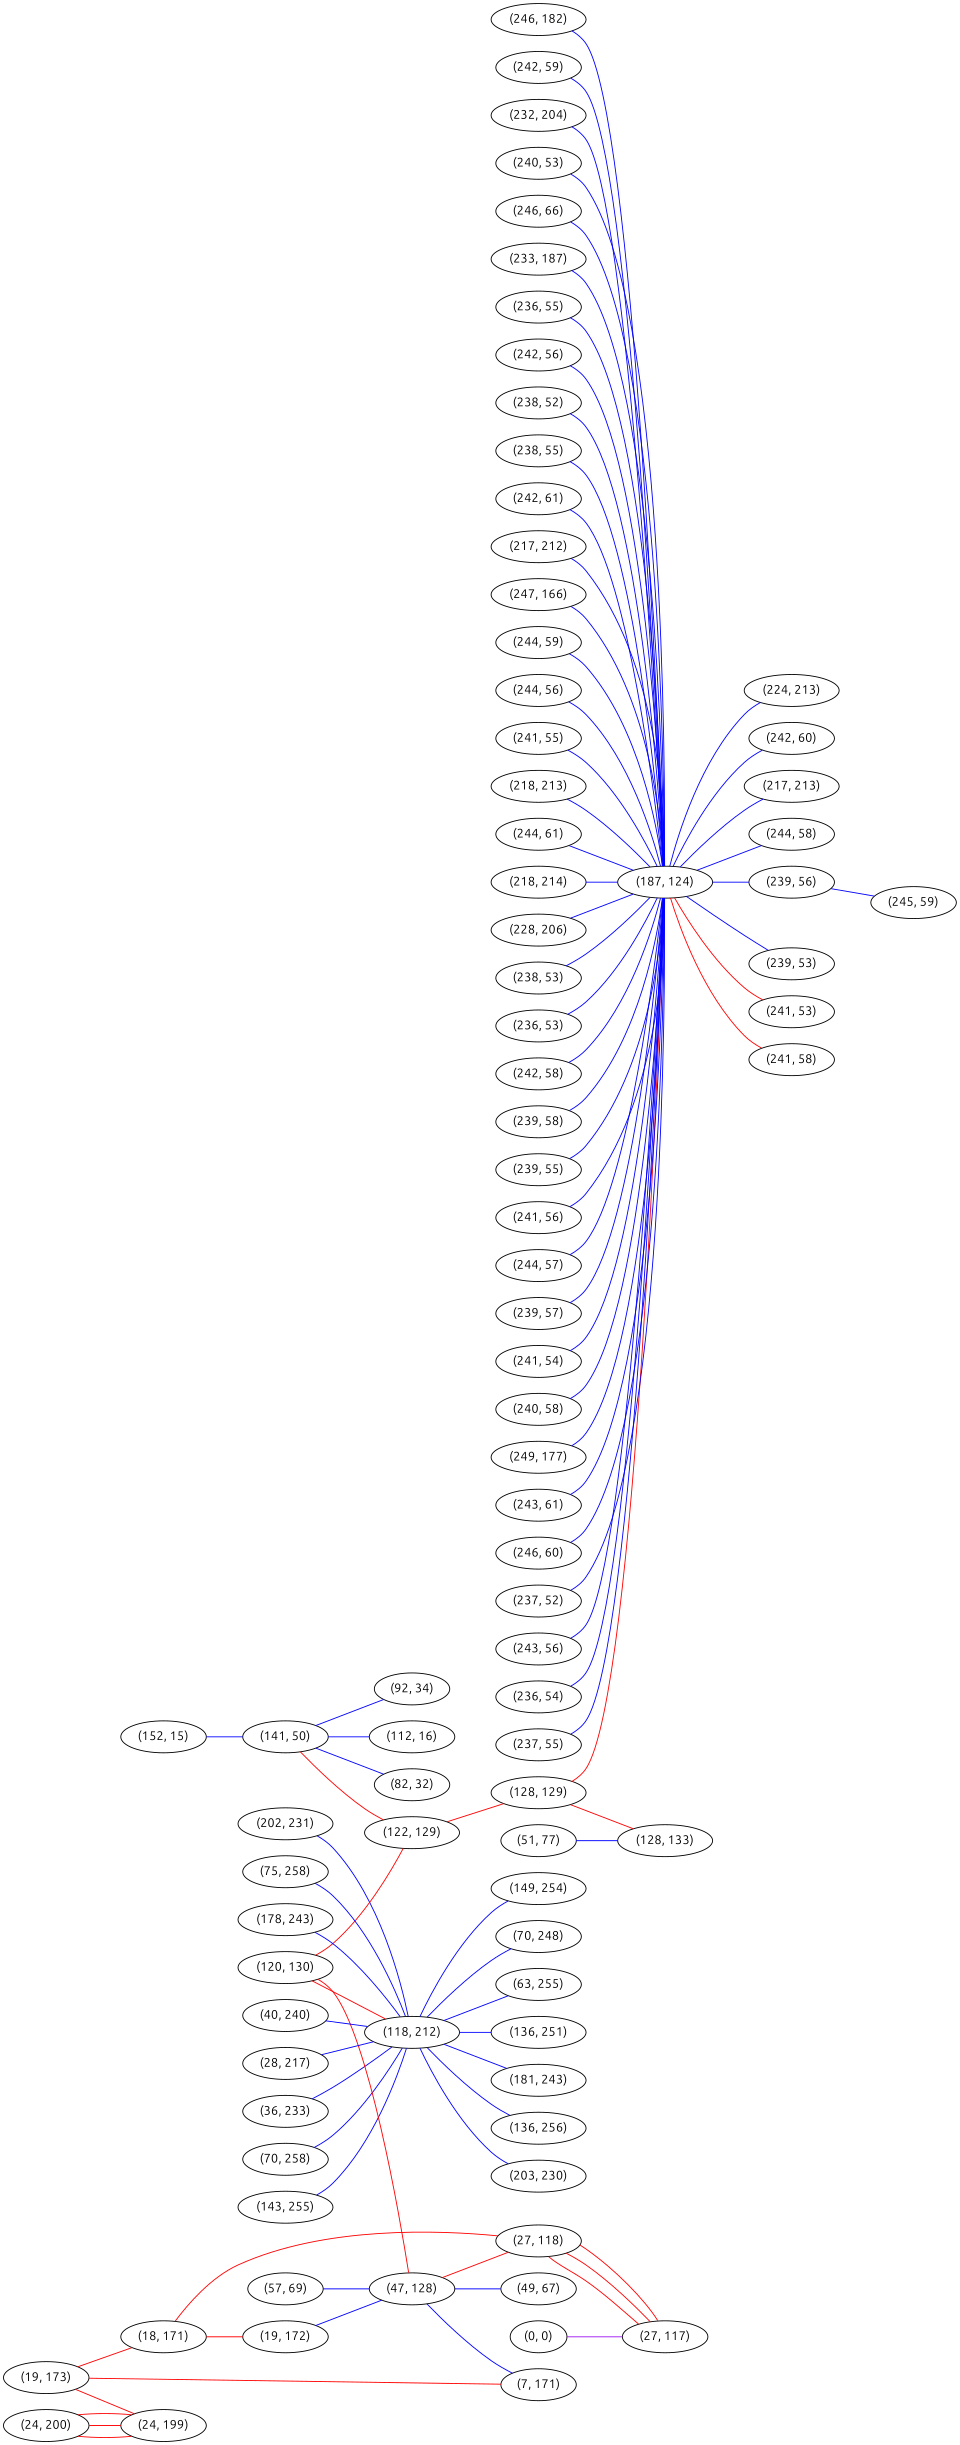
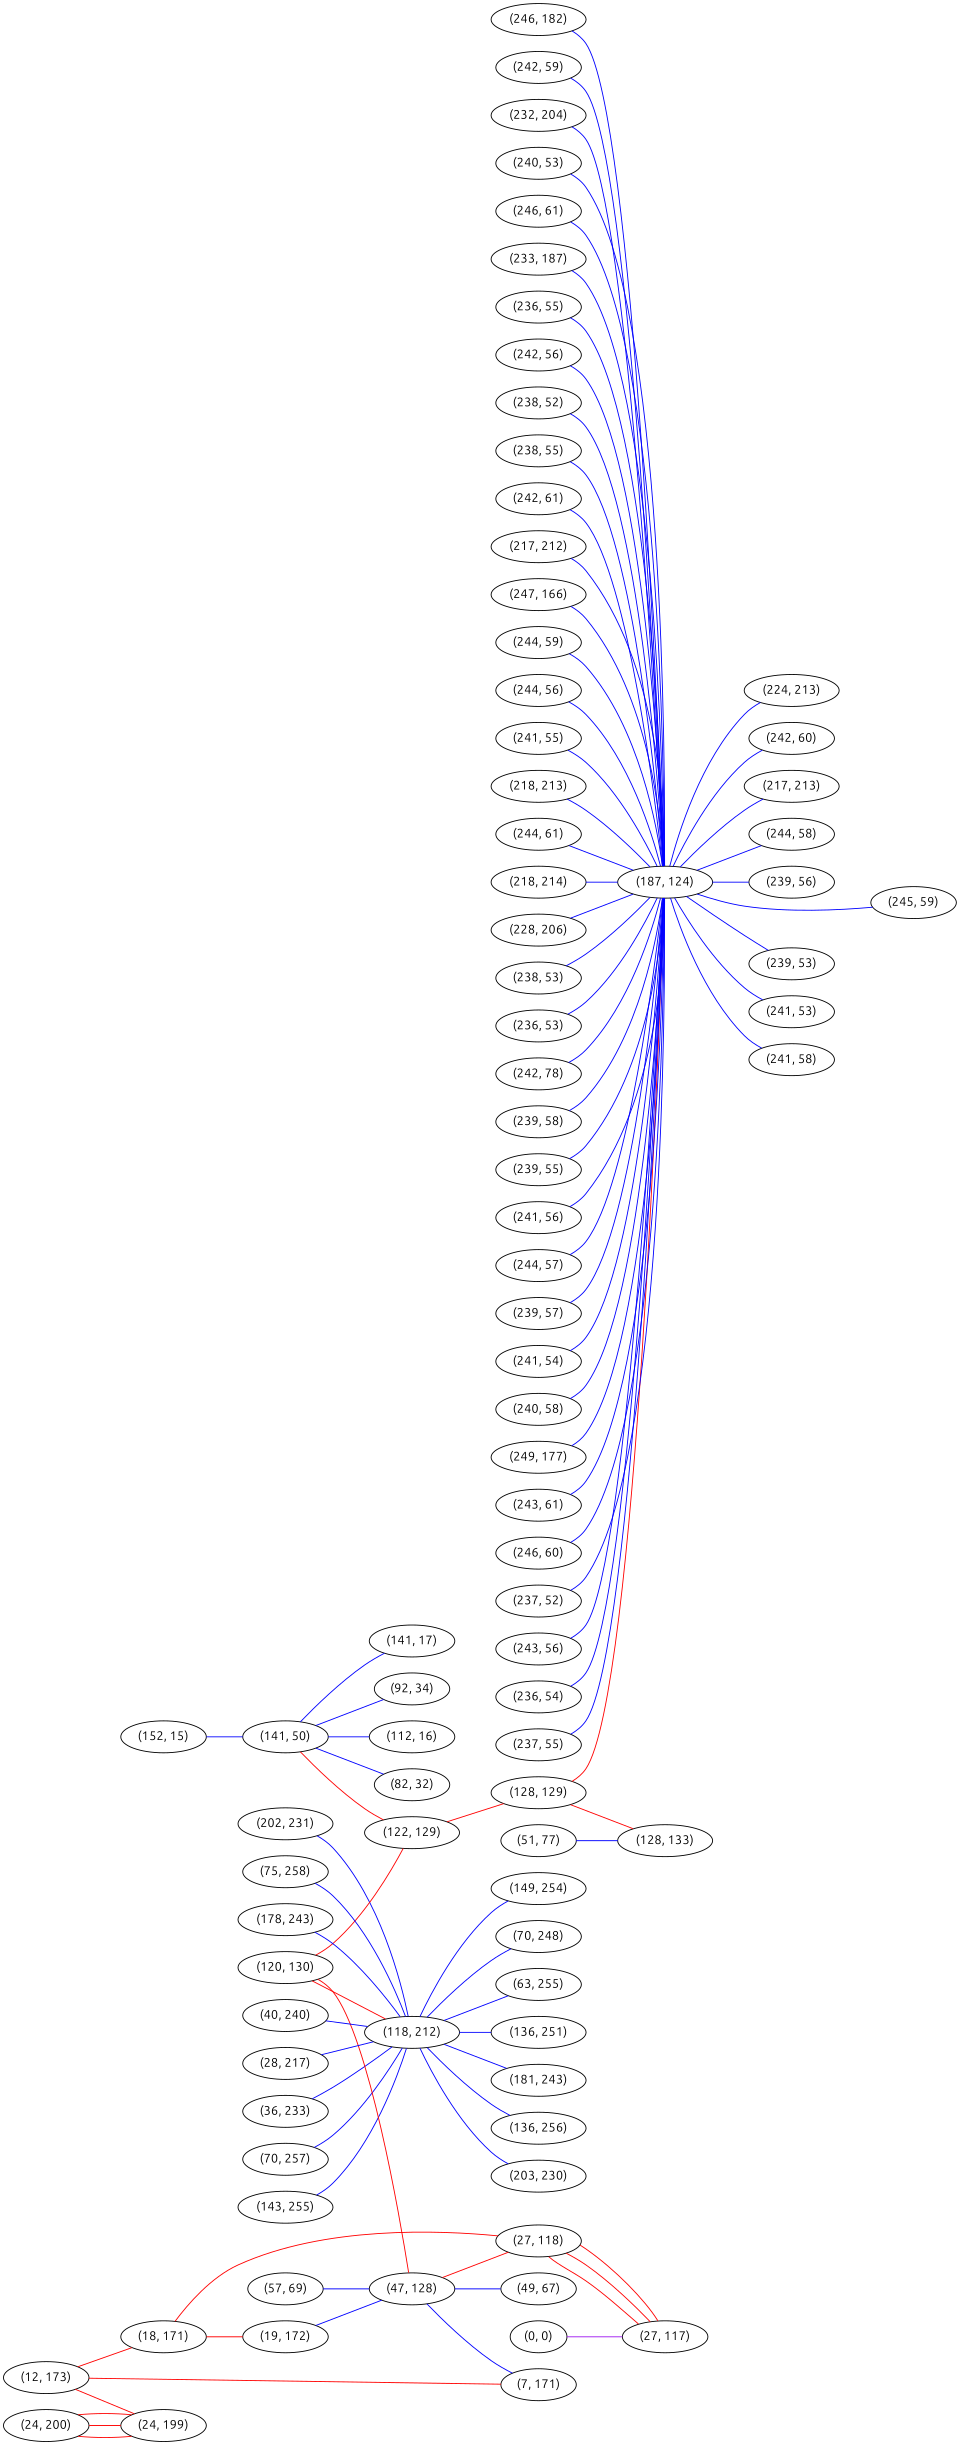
(539, 211) -> (539, 211)
(853, 892) -> (784, 910)
(713, 954) -> (713, 954)
(705, 981) -> (705, 981)
(539, 1074) -> (539, 1074)
none -> (412, 1641)
(285, 2159) -> (285, 2159)
(46, 2378) -> (46, 2378)
